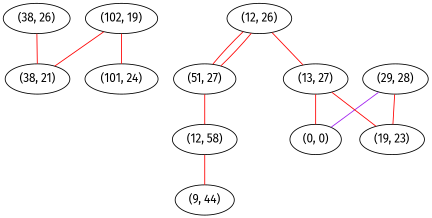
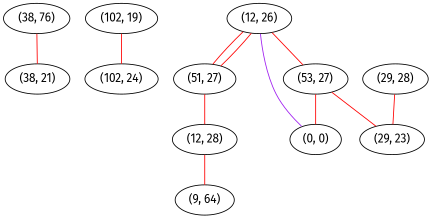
(37, 18) -> (37, 18)
(79, 49) -> none
(122, 79) -> (122, 79)
(316, 79) -> (316, 79)
(360, 106) -> (272, 84)
(205, 139) -> (205, 139)
(392, 139) -> (392, 139)
(205, 200) -> (205, 200)
